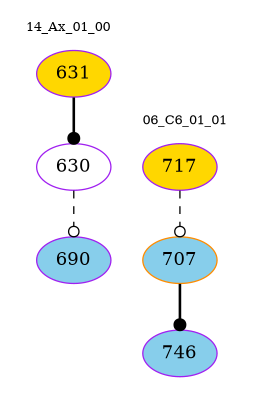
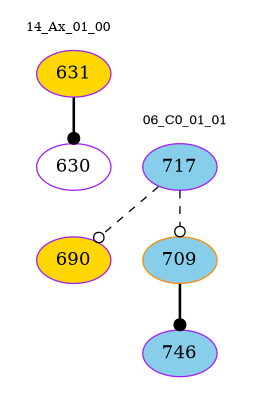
(185, 121) -> (185, 121)
(180, 167) -> (180, 167)
(74, 209) -> (140, 202)
(74, 260) -> (74, 260)
(180, 260) -> (180, 260)
